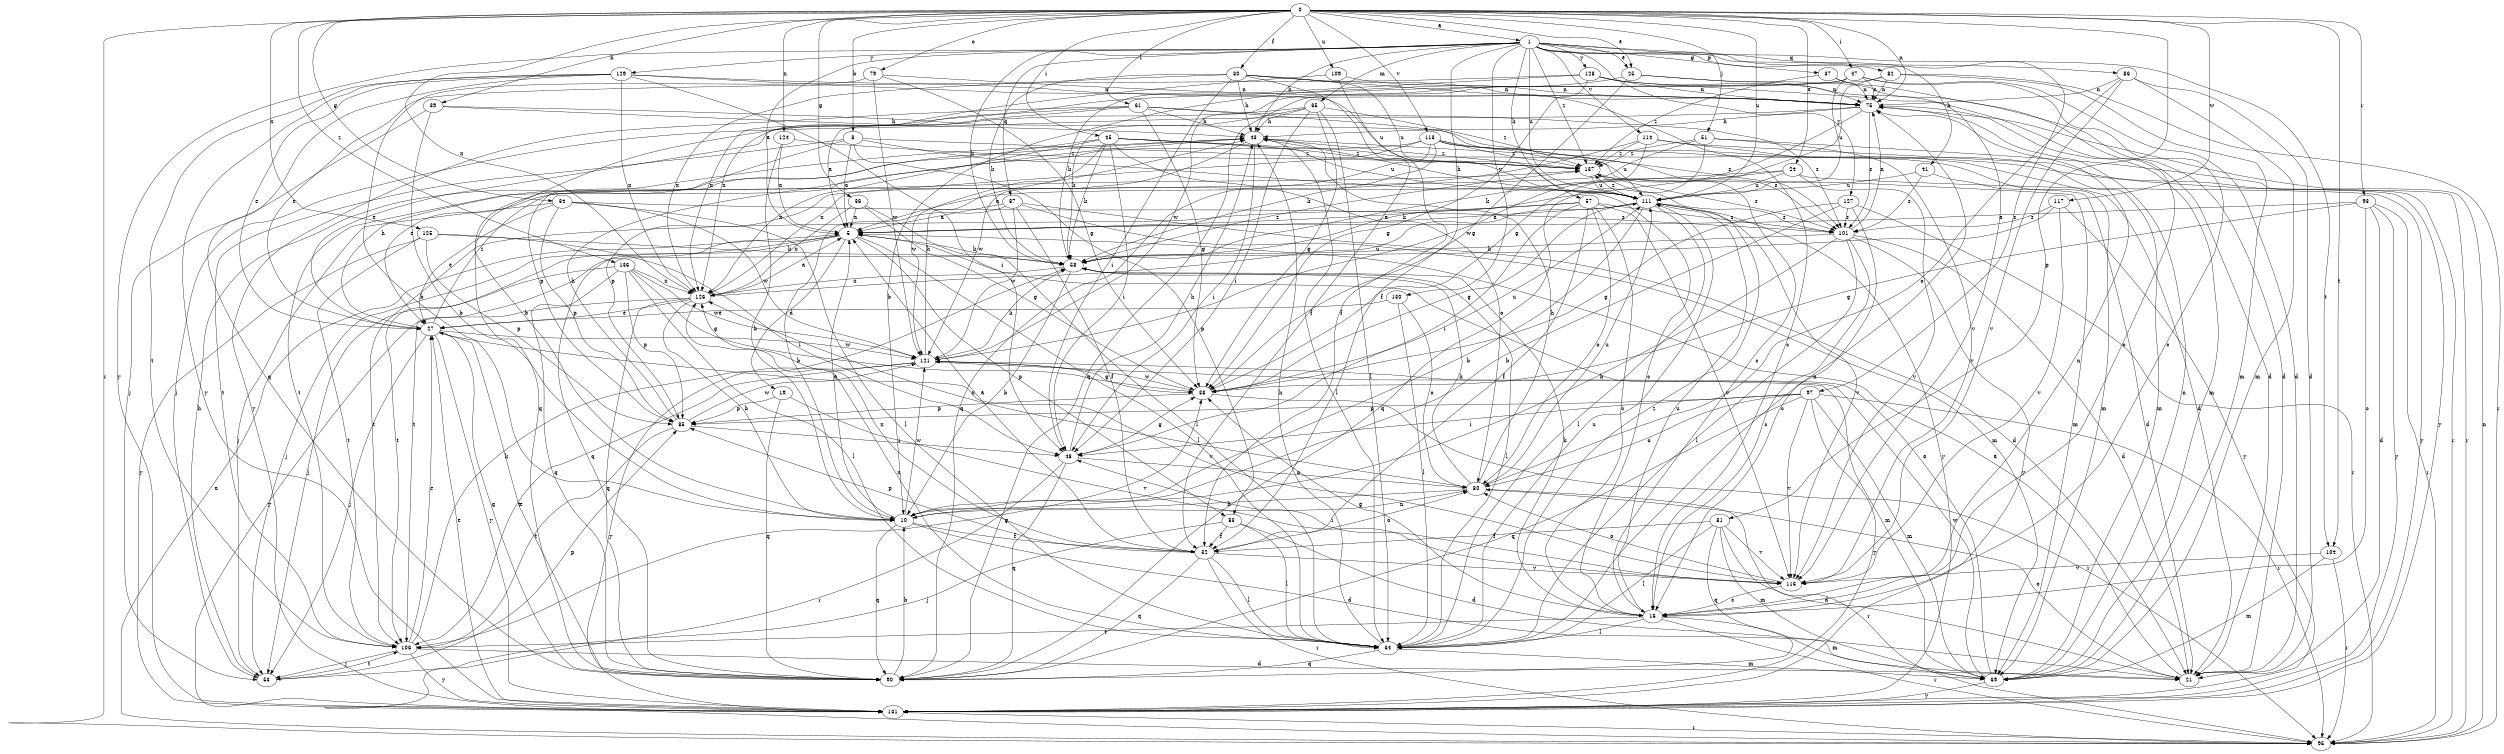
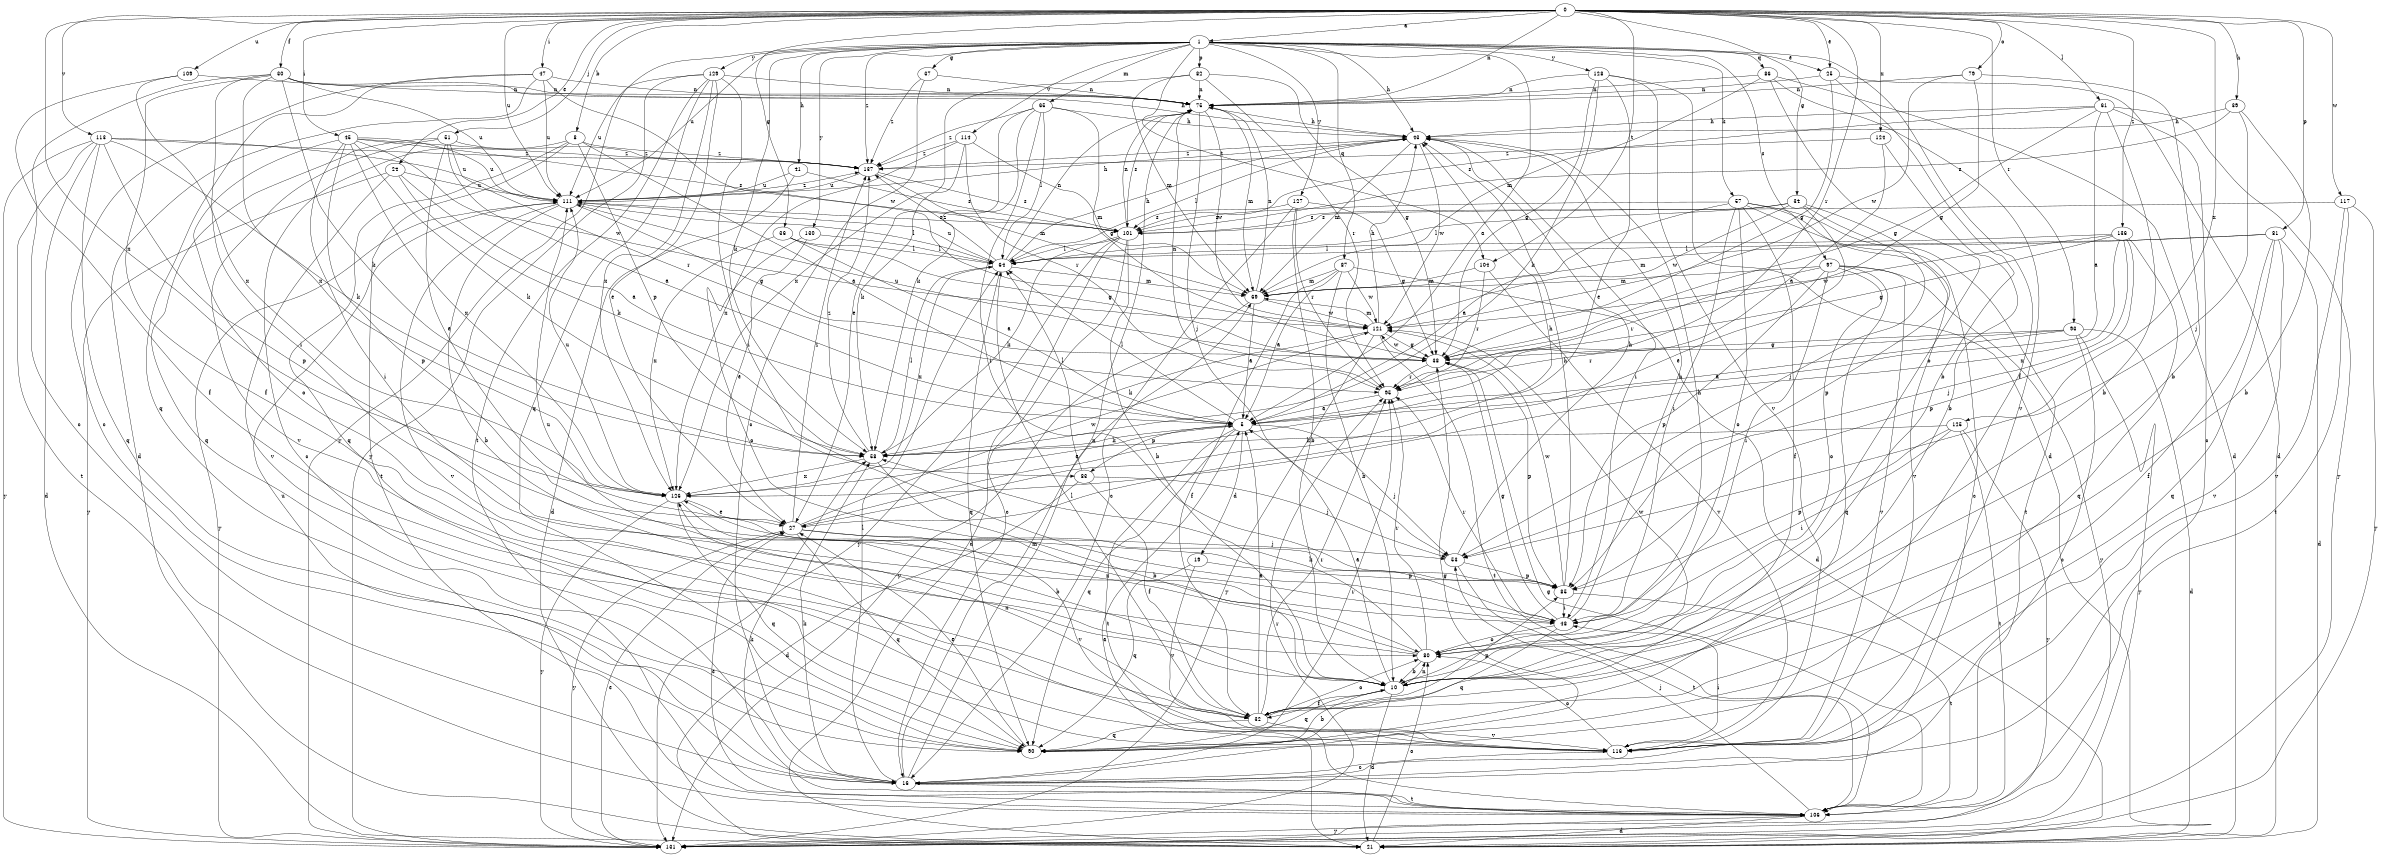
(1424, 219) -> (811, 340)
